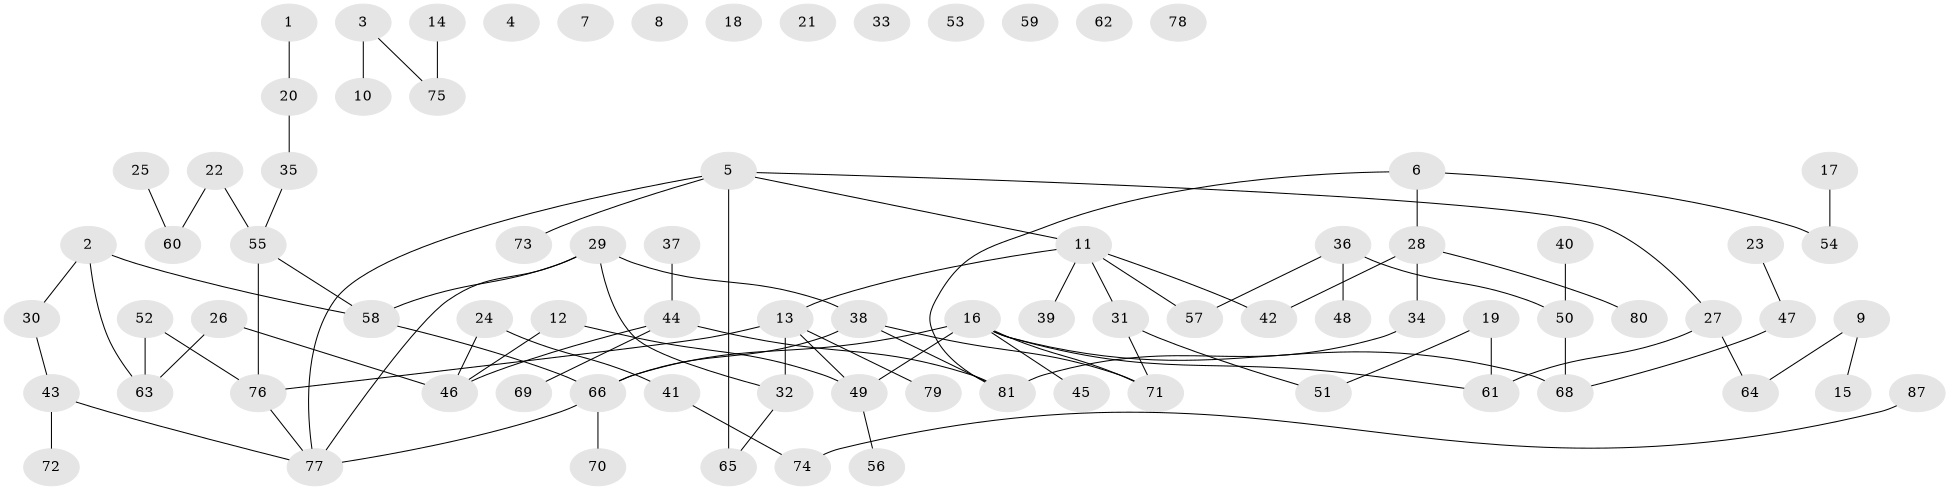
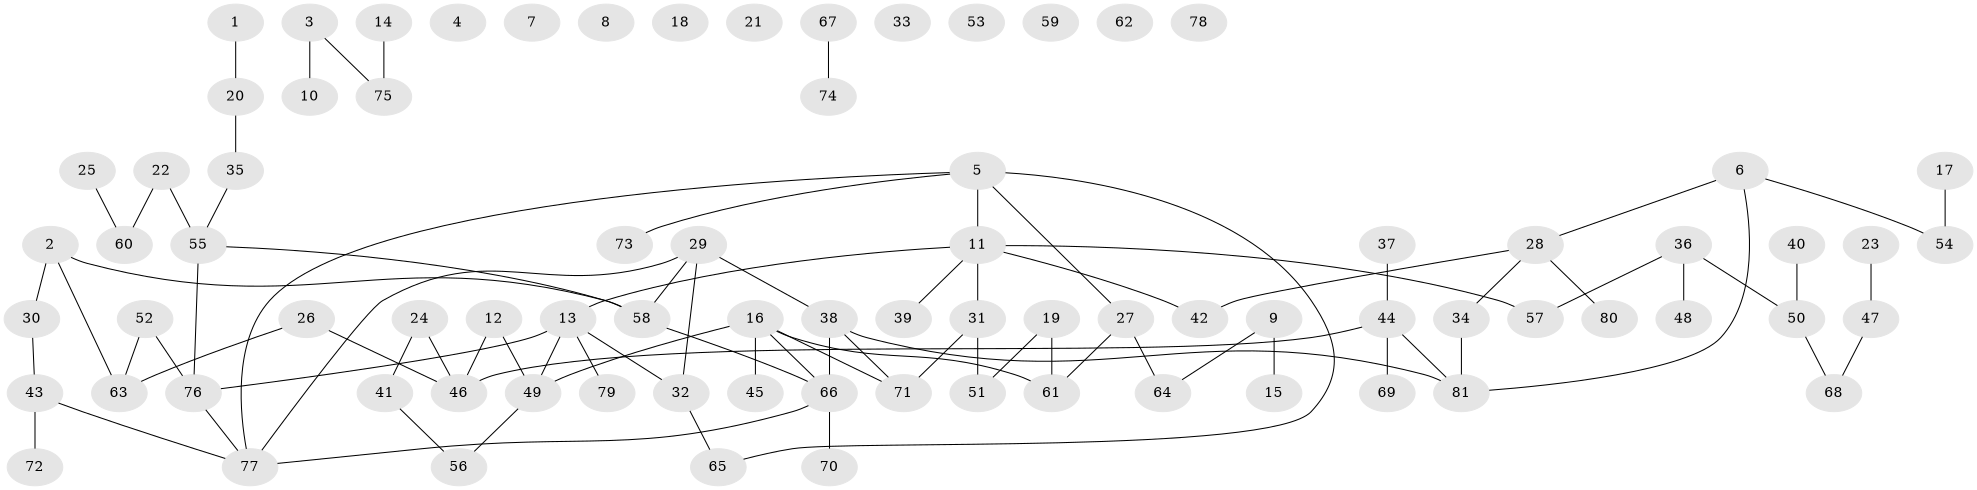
(1353, 352) -> none
(1917, 393) -> (828, 23)
(737, 430) -> (422, 430)
